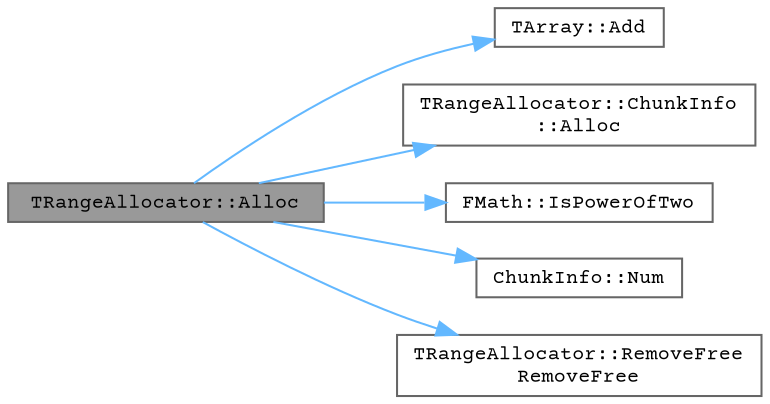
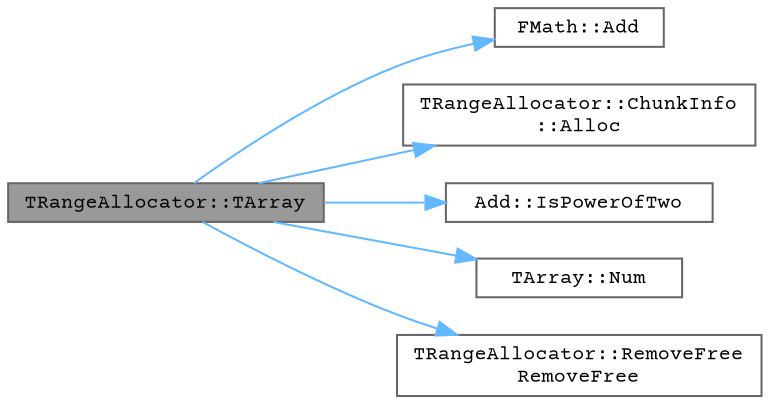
(579, 27) -> (579, 27)
(166, 203) -> (166, 203)
(579, 203) -> (579, 203)
(579, 278) -> (579, 278)
